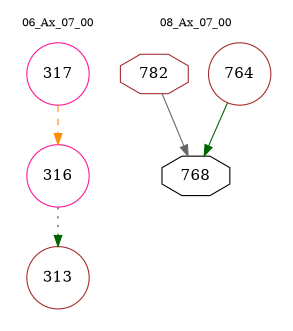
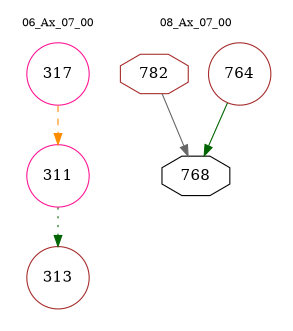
(58, 176) -> (58, 176)
